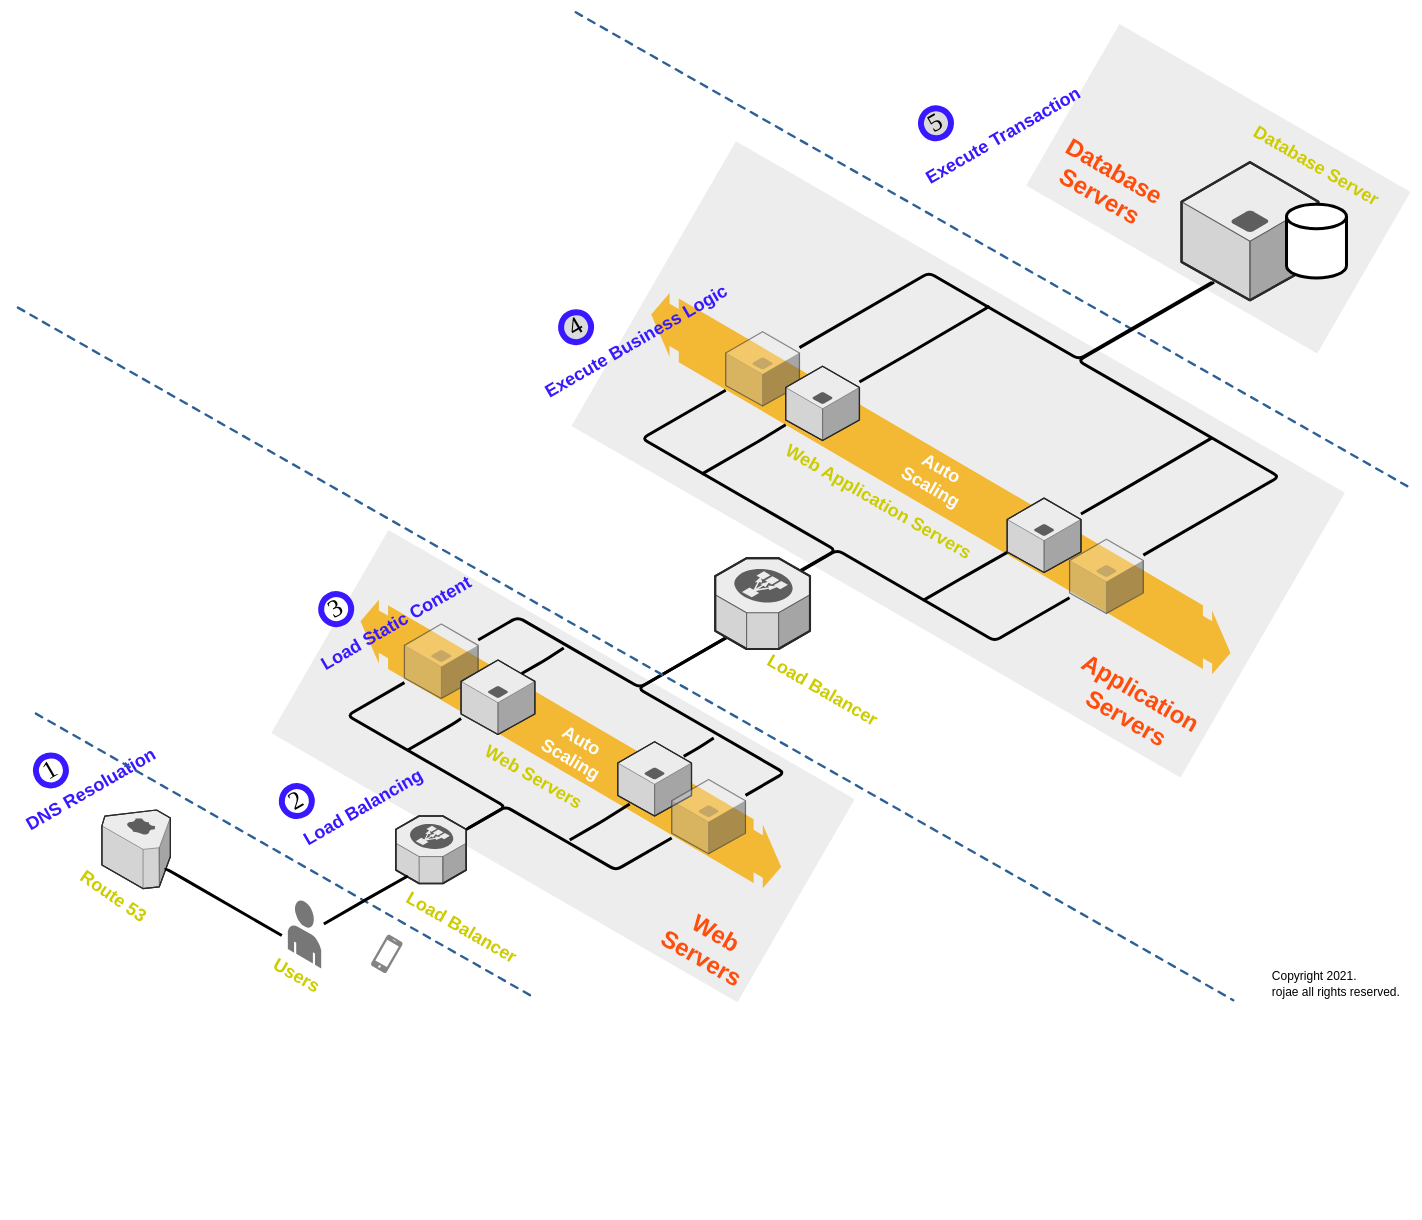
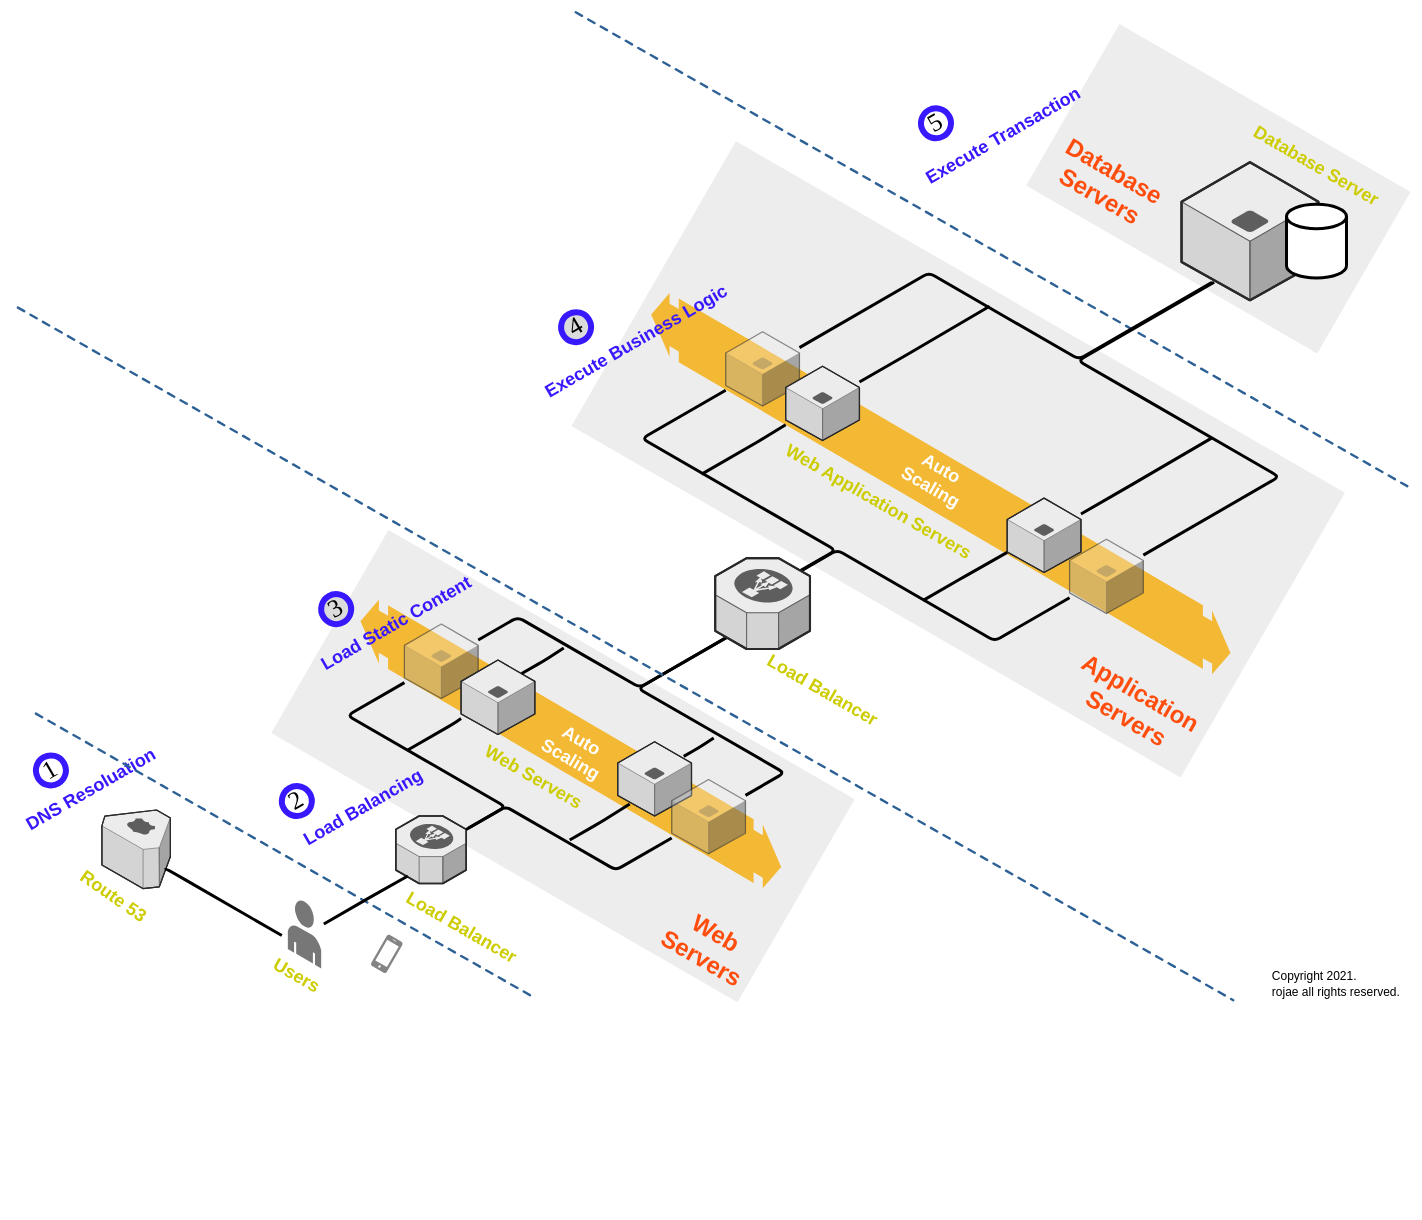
(936, 123) -> (936, 123)
(336, 609) -> (336, 609)
